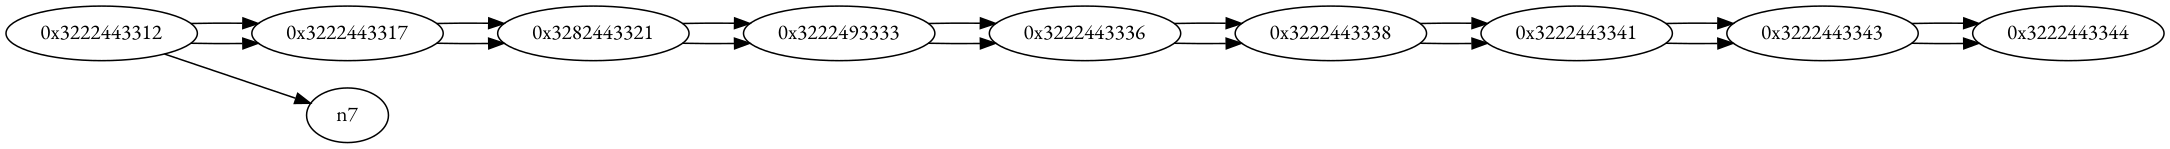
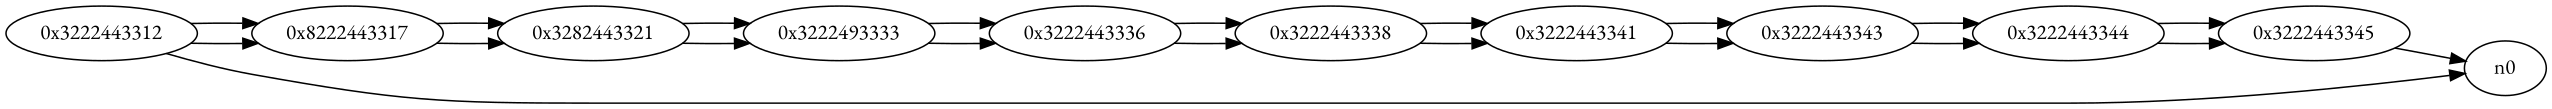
(348, 33) -> (348, 33)
none -> (2314, 33)
(348, 115) -> (2505, 68)
